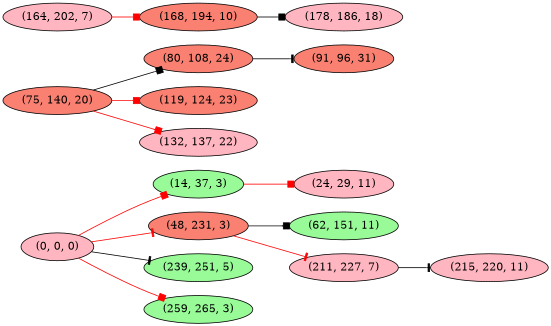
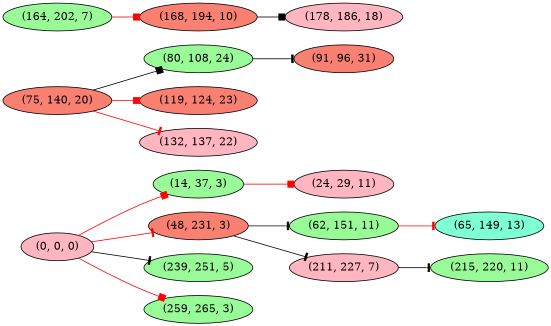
(57, 17) -> (57, 17)
(198, 59) -> (198, 59)
(125, 121) -> (125, 121)
(267, 226) -> (267, 226)
none -> (489, 226)
(269, 246) -> (269, 246)
(489, 268) -> (489, 268)
